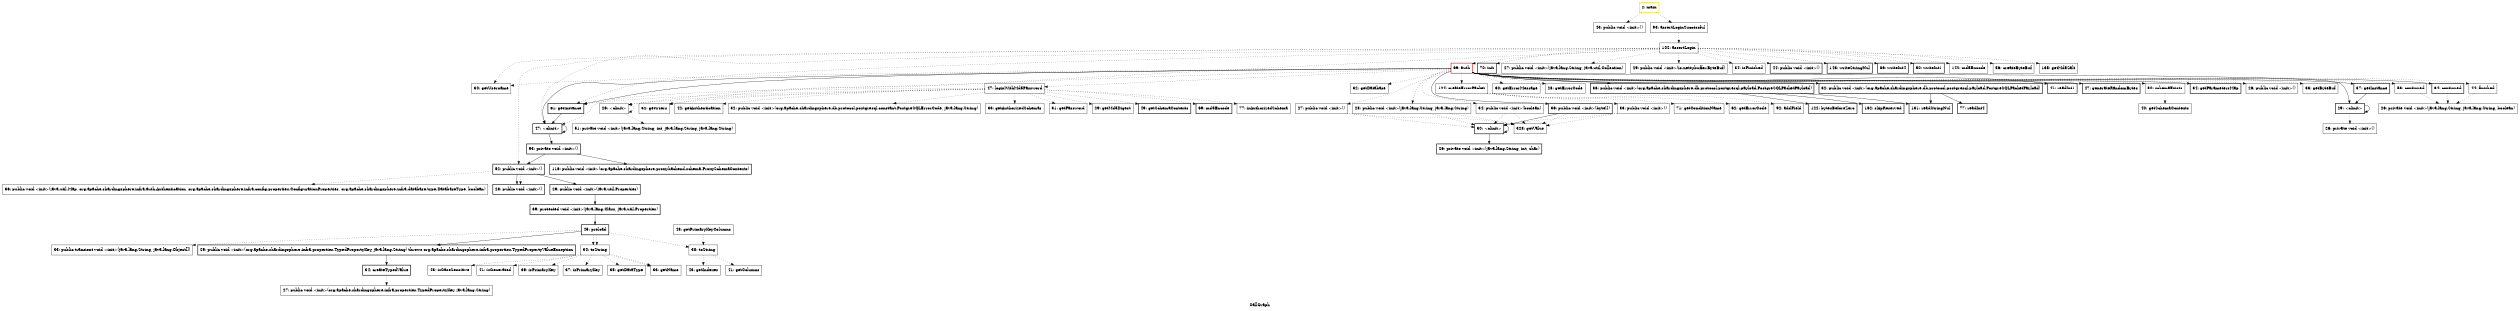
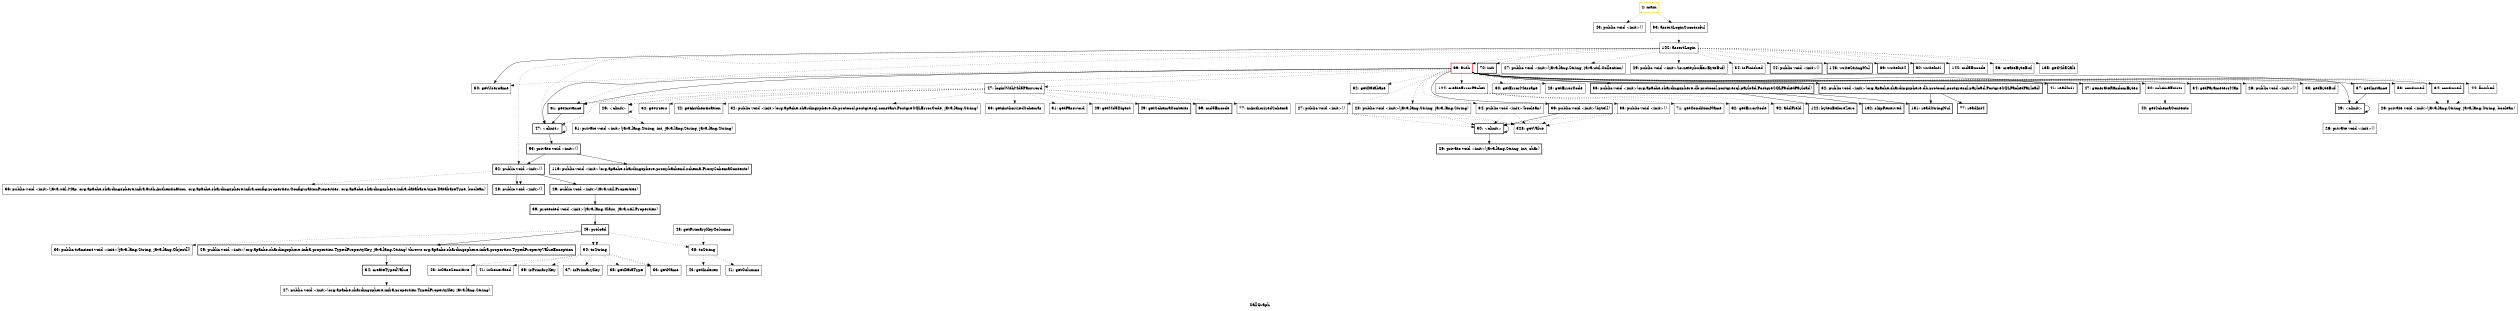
(1074, 51) -> (1074, 51)
(1166, 73) -> none
